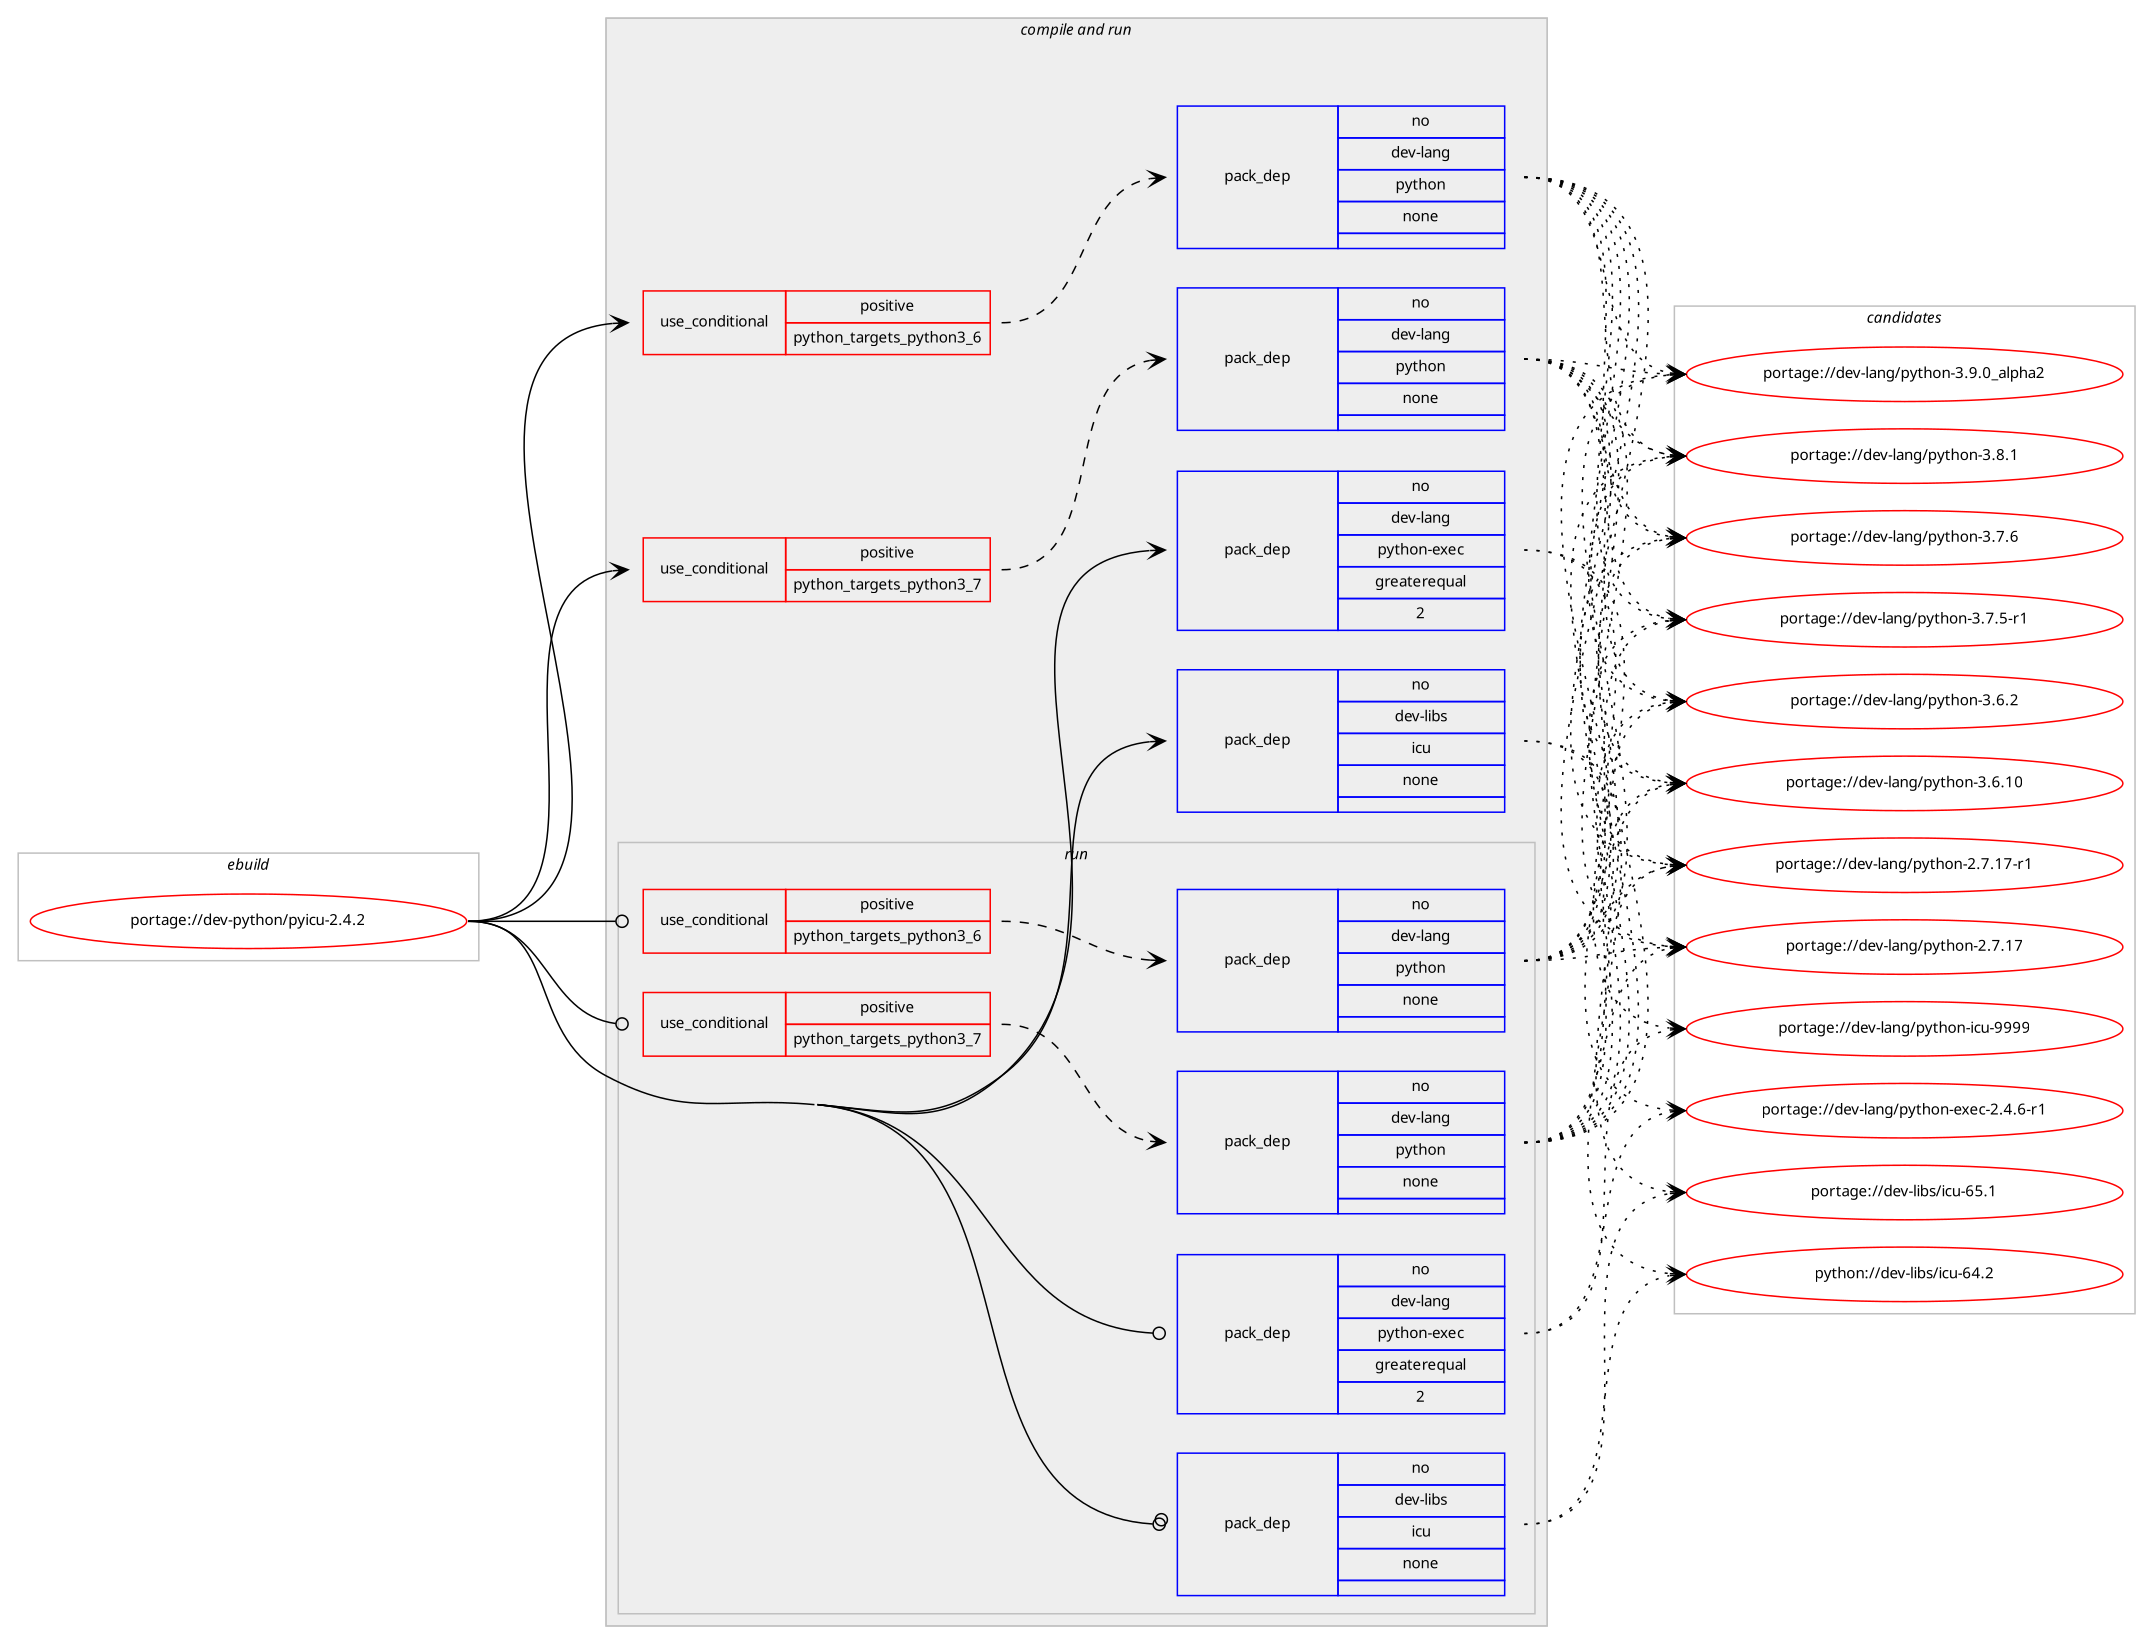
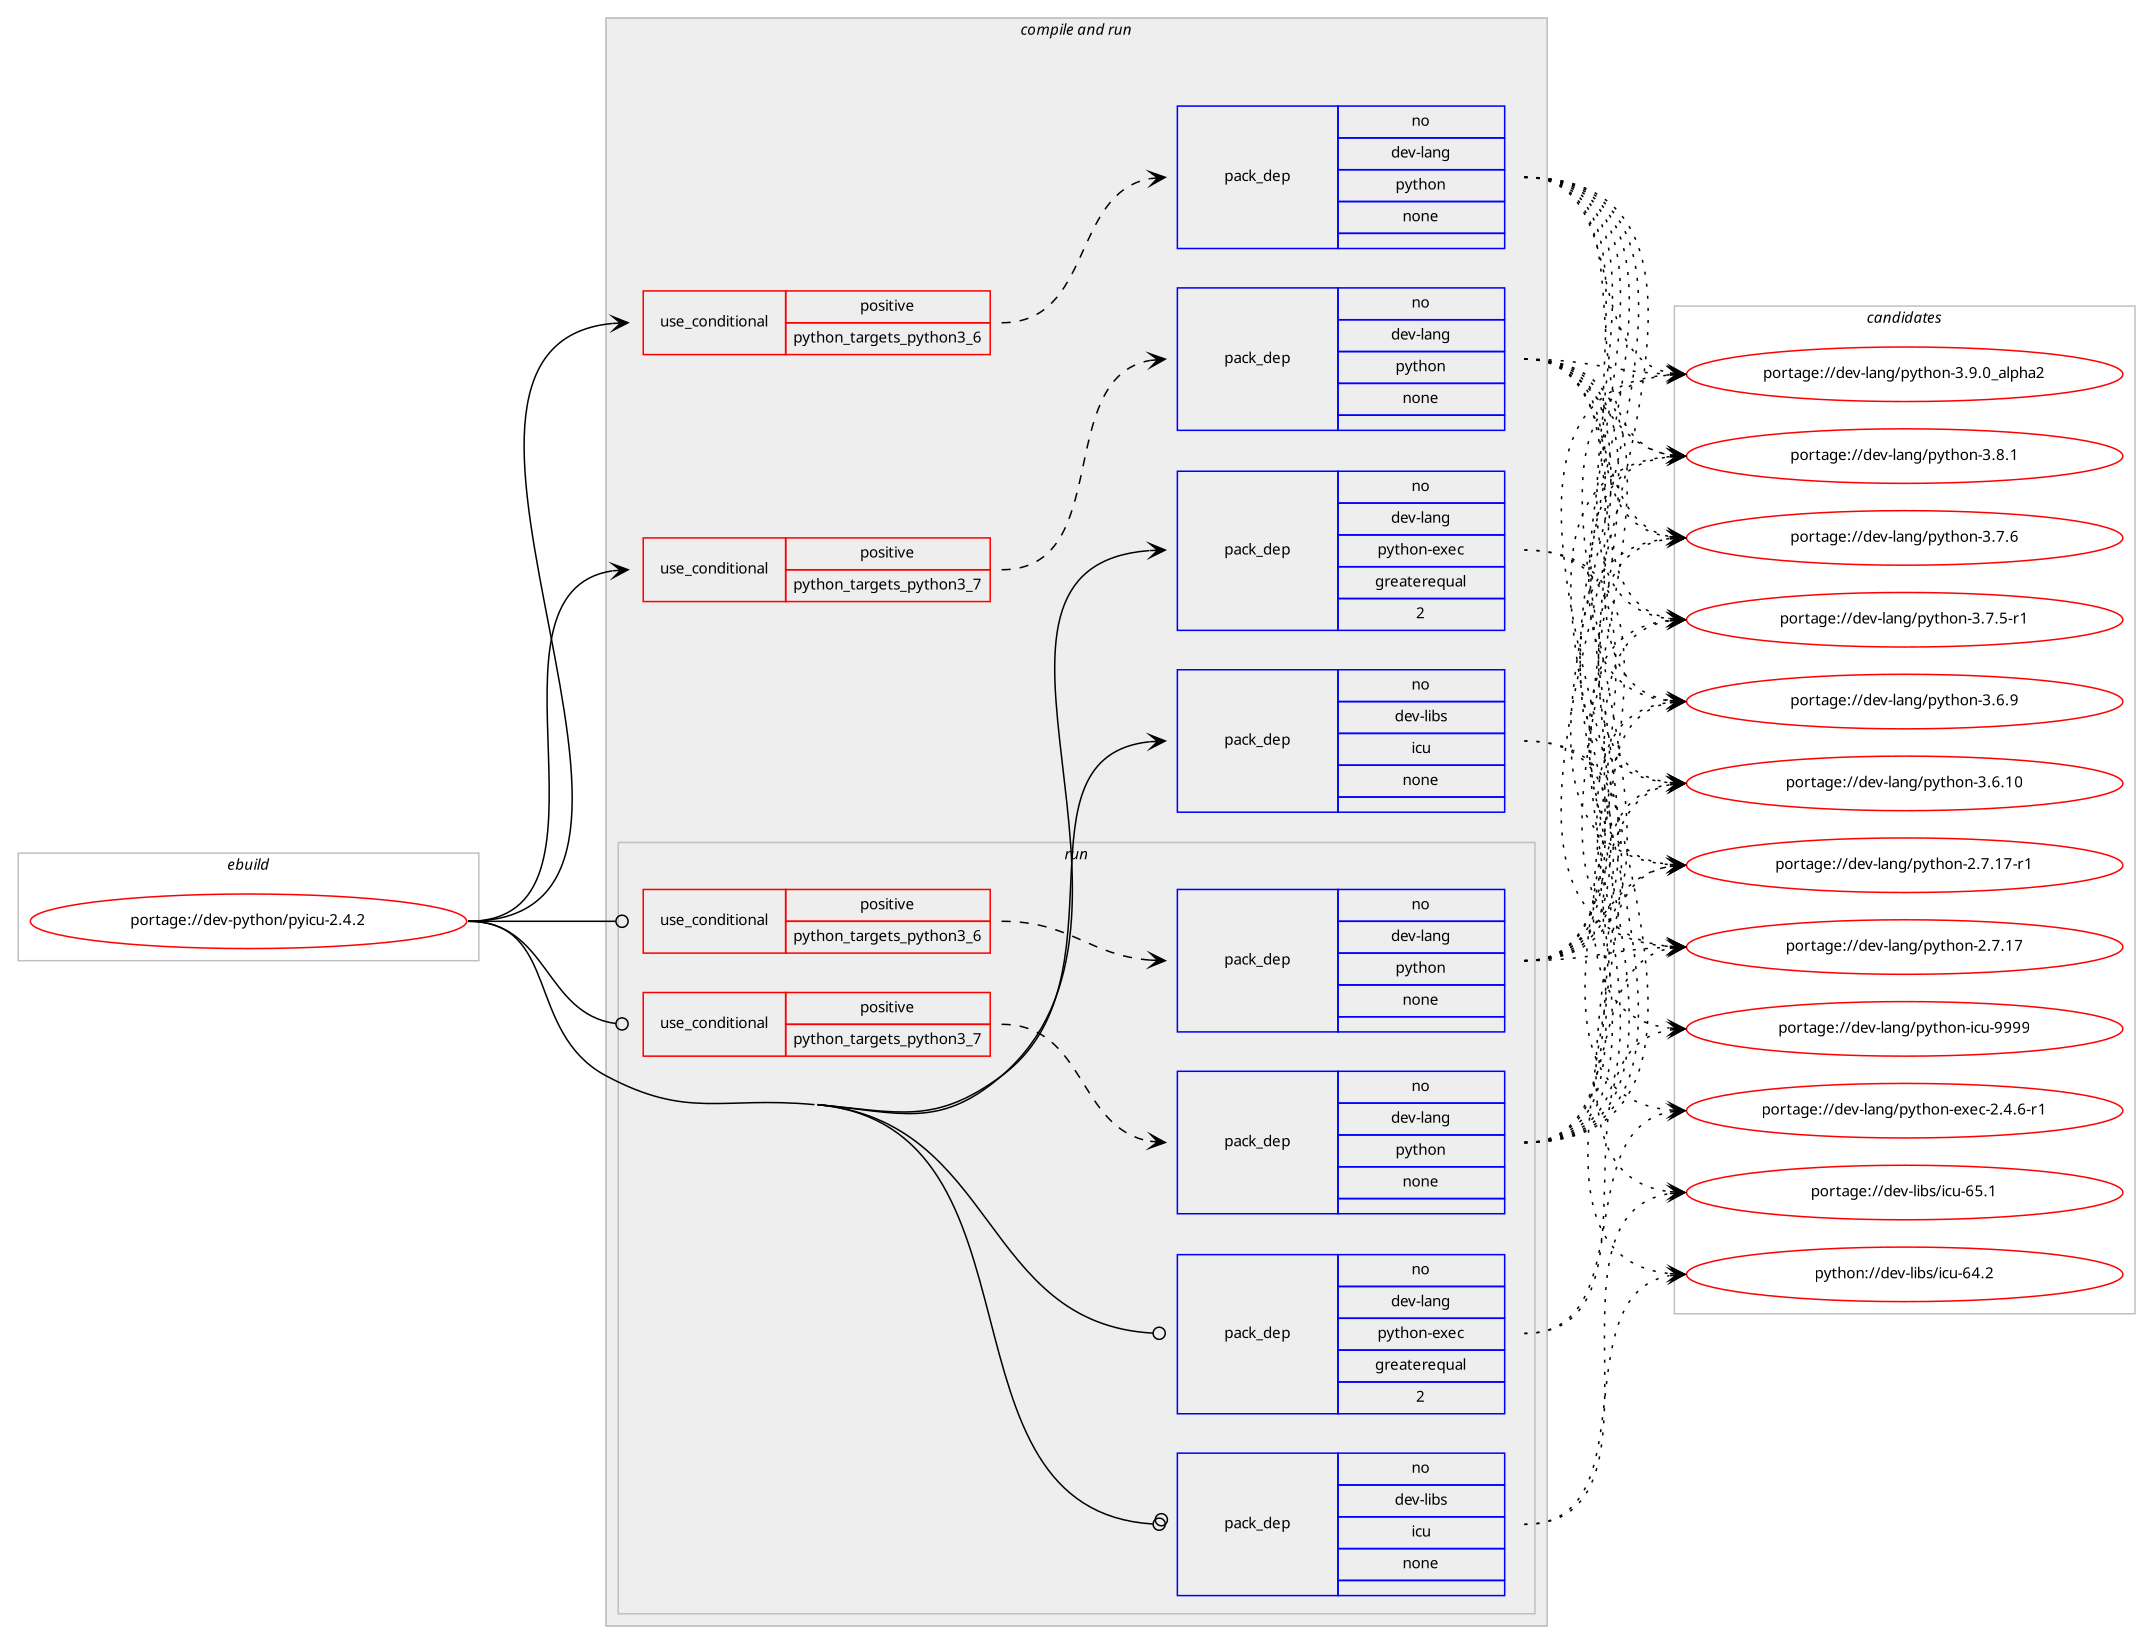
(1905, 702) -> (1905, 702)
